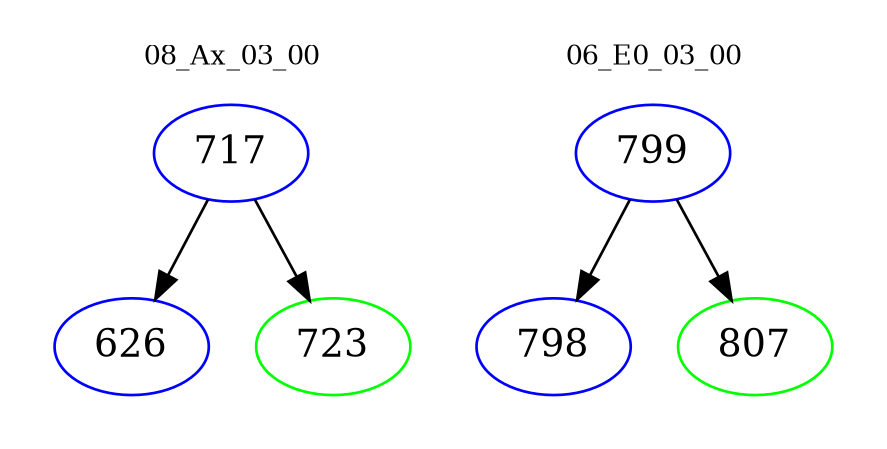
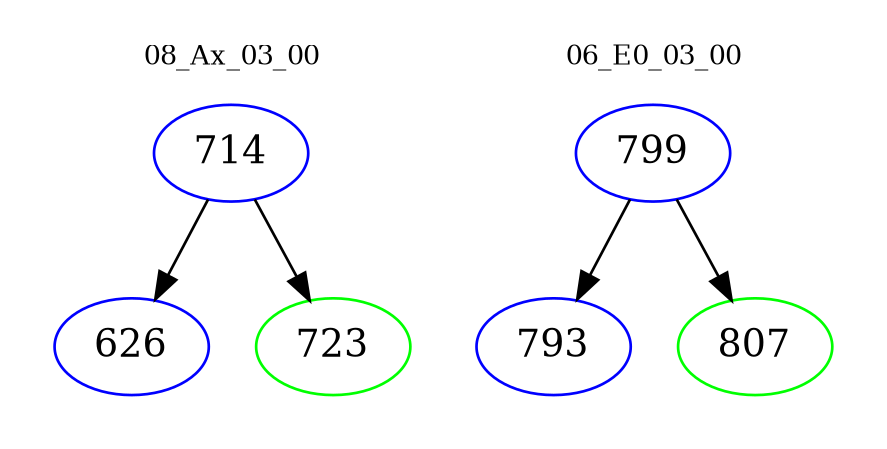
(231, 153) -> (231, 153)
(554, 347) -> (554, 347)
